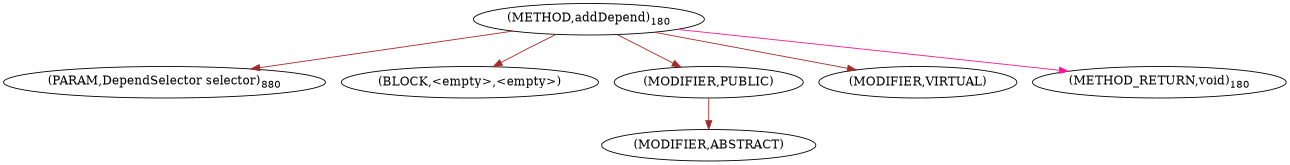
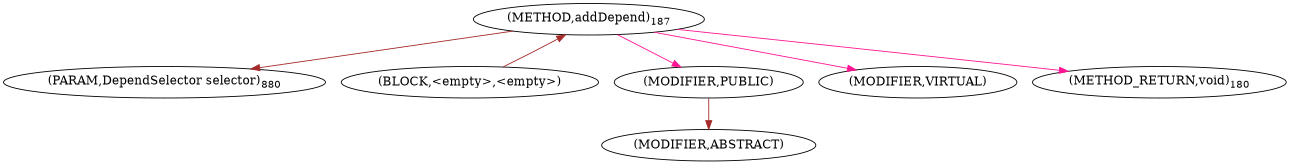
(661, 18) -> (661, 18)
(528, 48) -> (531, 53)
(645, 49) -> (645, 49)
(751, 50) -> (751, 50)
